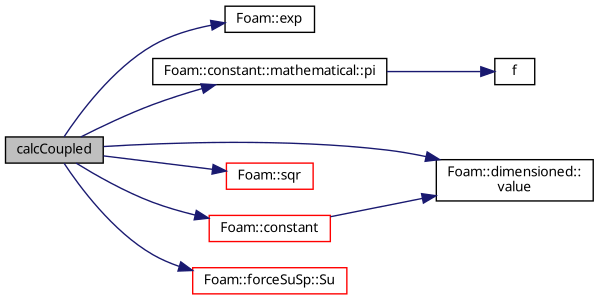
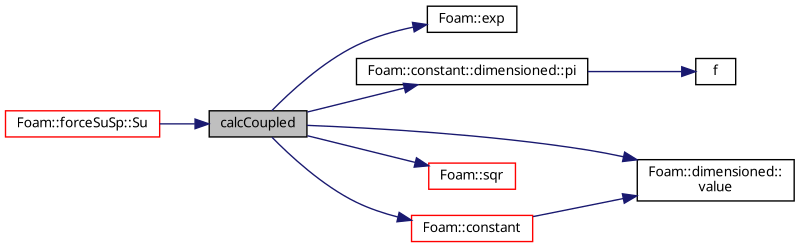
(270, 72) -> (472, 72)
(114, 224) -> (177, 124)
